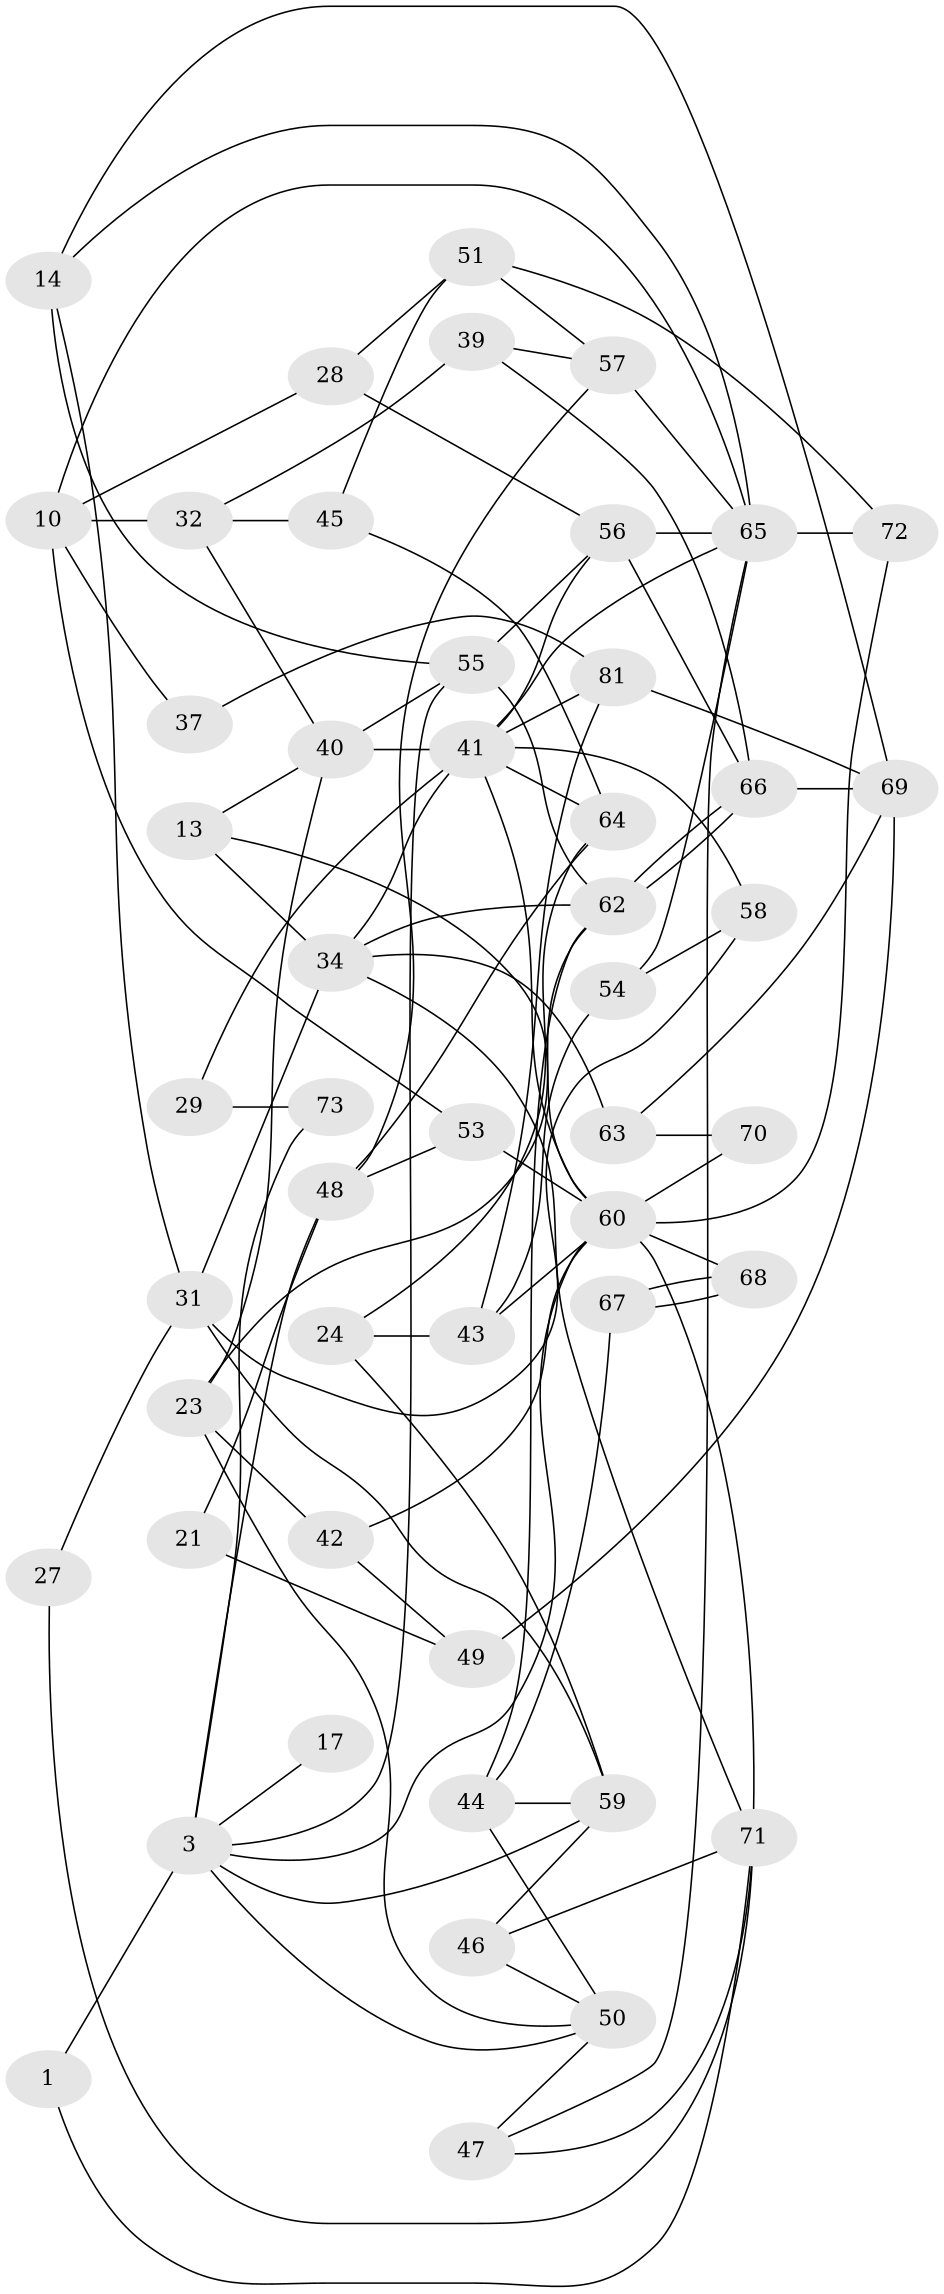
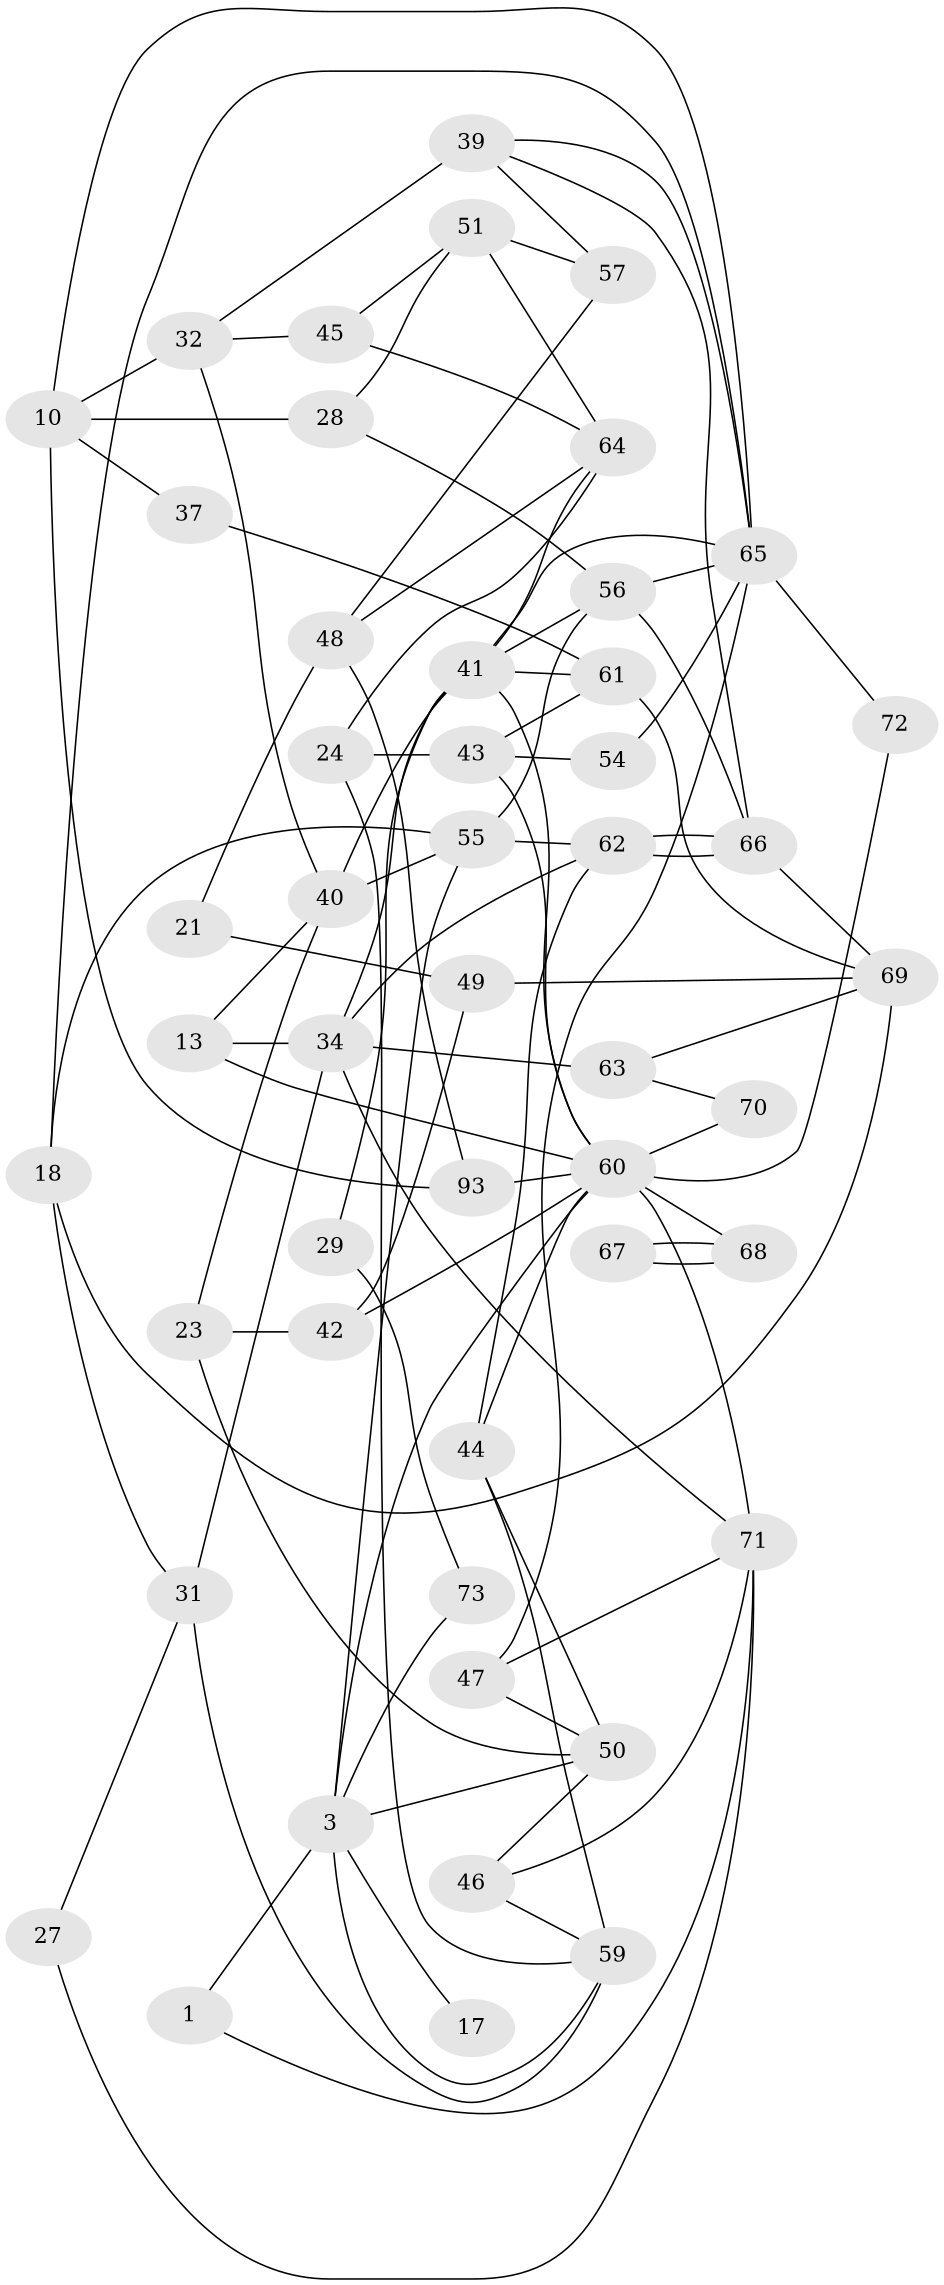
(49, 281) -> (49, 1175)
(701, 354) -> (543, 338)
(684, 449) -> (683, 228)
(613, 677) -> (613, 676)
(754, 913) -> none
(472, 1132) -> (472, 1188)
(472, 1214) -> none
(255, 1455) -> none
(577, 1563) -> (530, 1305)
